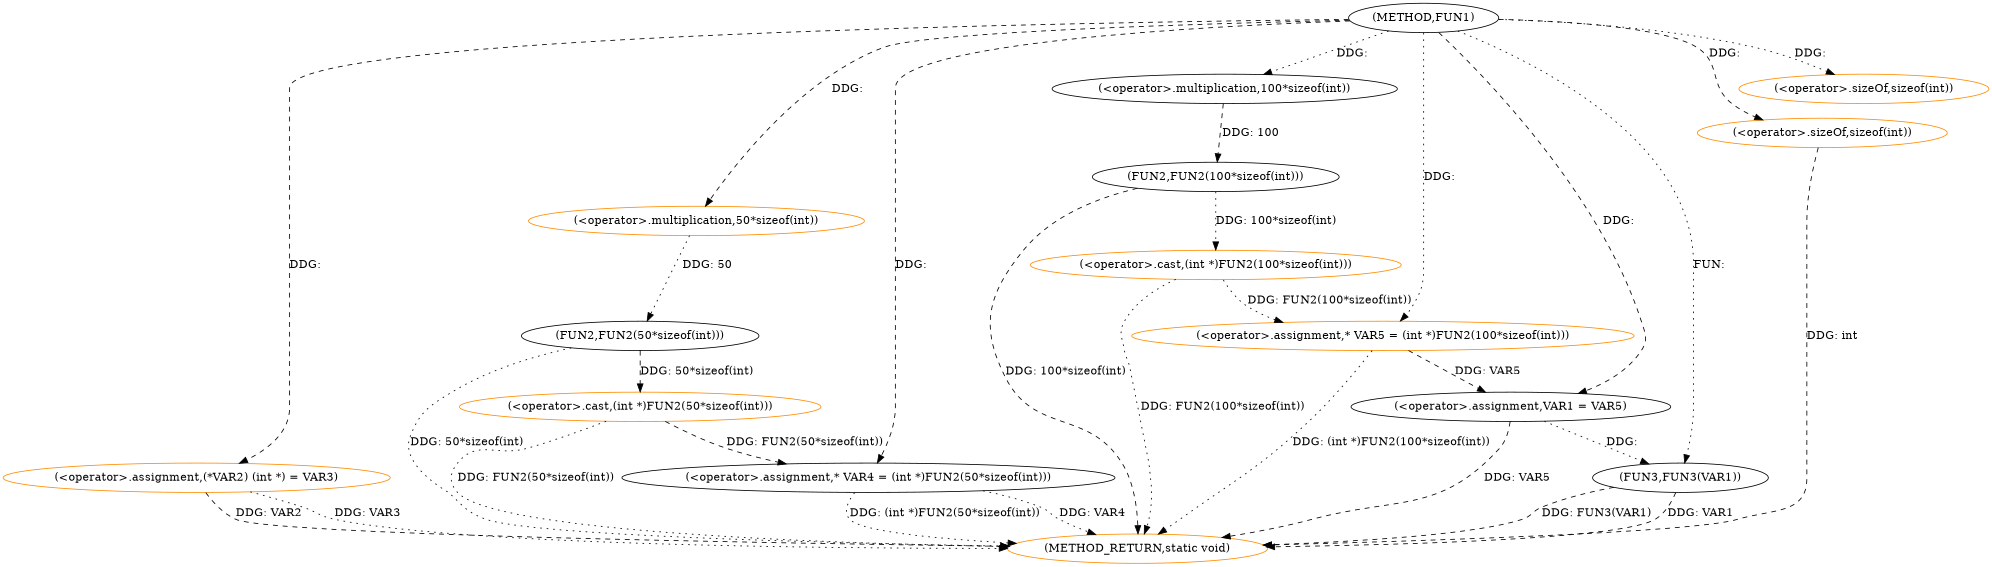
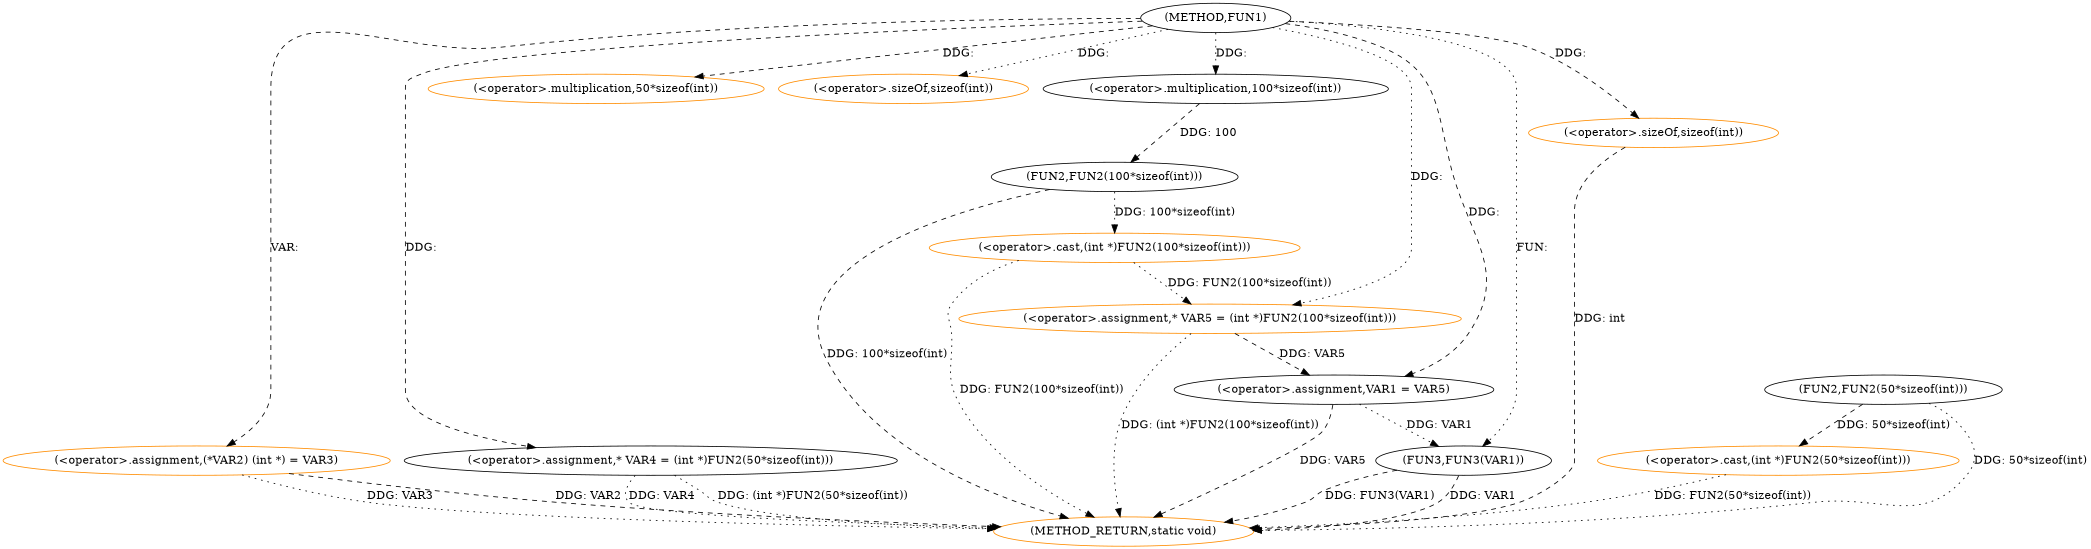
(307, 265) -> (287, 248)
(670, 275) -> none
(1624, 442) -> (1440, 425)
(720, 446) -> none
